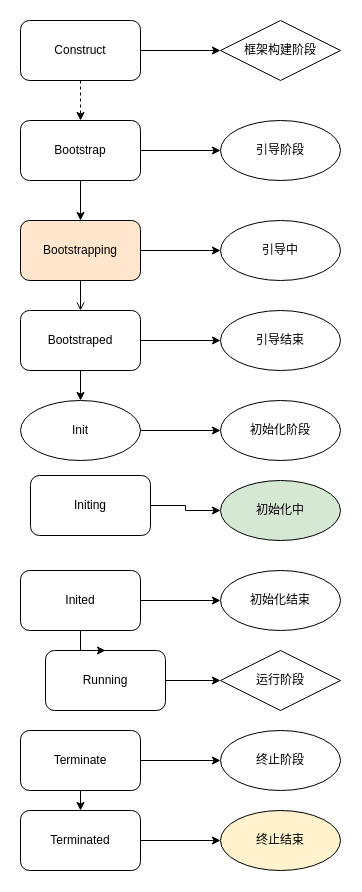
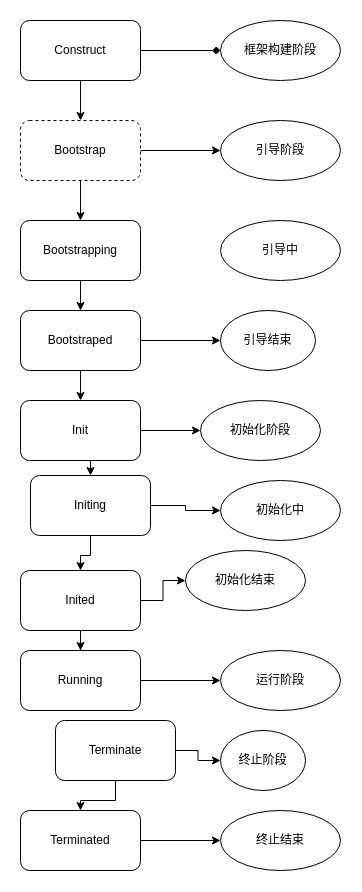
(212, 51) -> (212, 51)
(281, 51) -> (281, 51)
(81, 97) -> (81, 97)
(81, 151) -> (81, 151)
(81, 251) -> (81, 251)
(177, 251) -> none
(81, 304) -> (81, 302)
(281, 341) -> (268, 341)
(81, 431) -> (81, 431)
(281, 431) -> (261, 431)
none -> (91, 463)
(281, 511) -> (281, 511)
none -> (91, 555)
(281, 601) -> (246, 581)
(106, 681) -> (81, 681)
(281, 681) -> (281, 681)
(81, 761) -> (116, 751)
(281, 761) -> (263, 761)
(281, 841) -> (281, 841)
